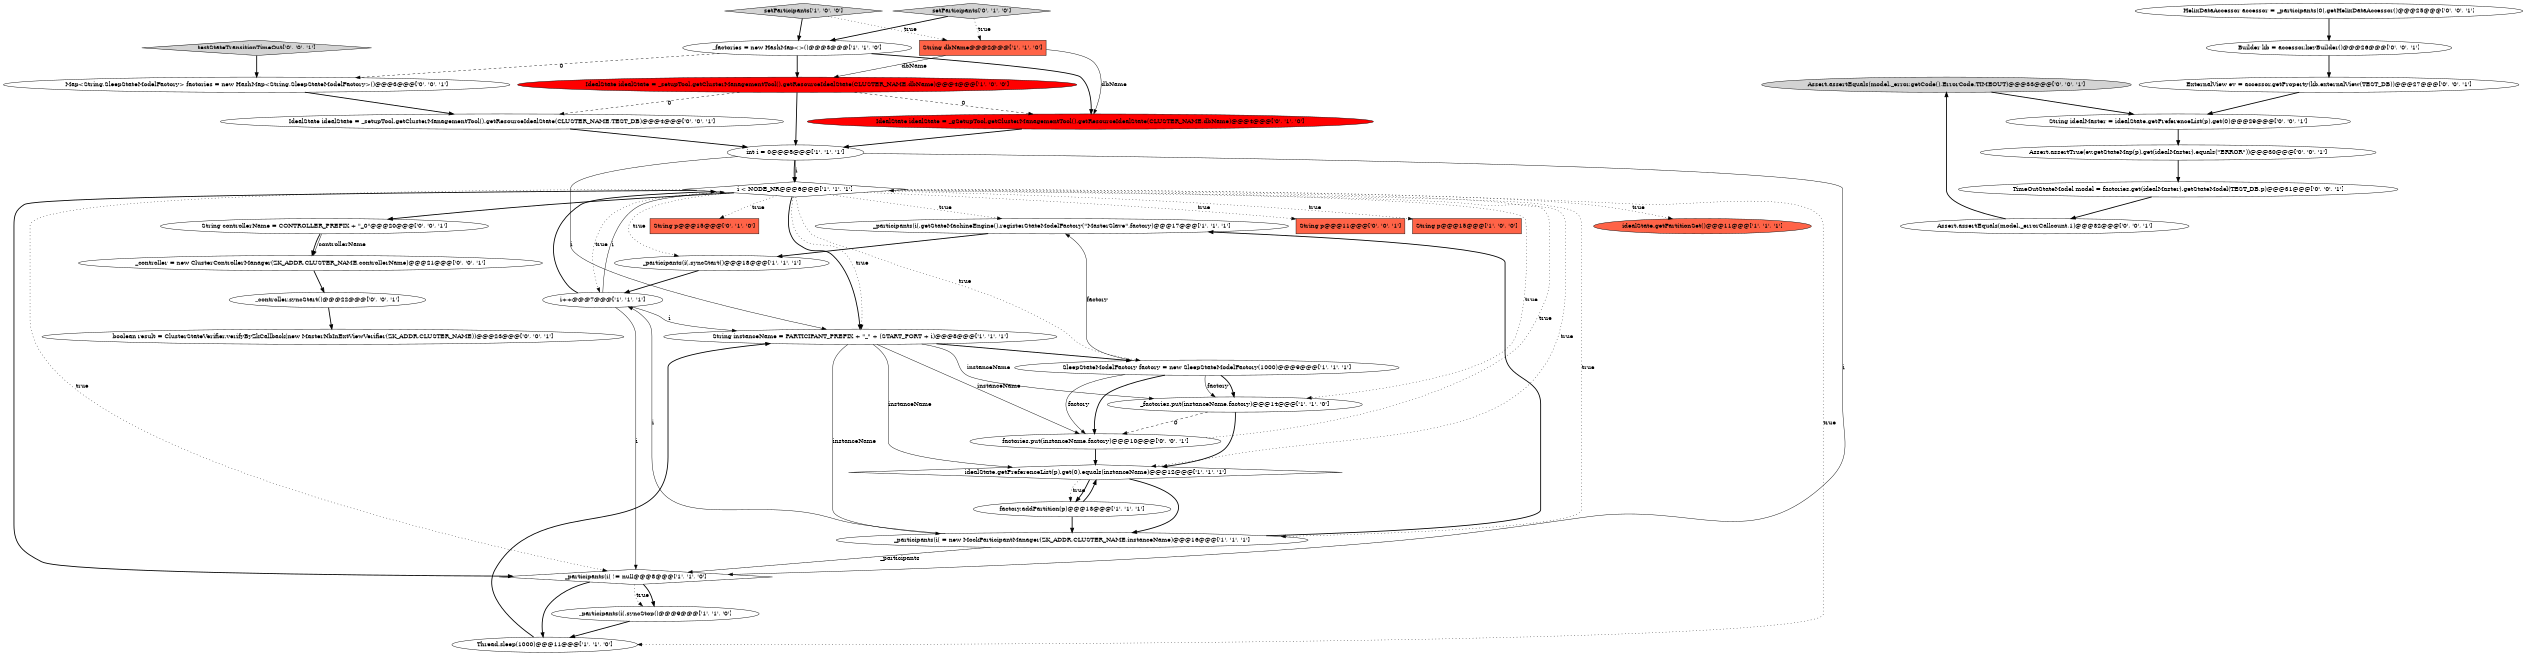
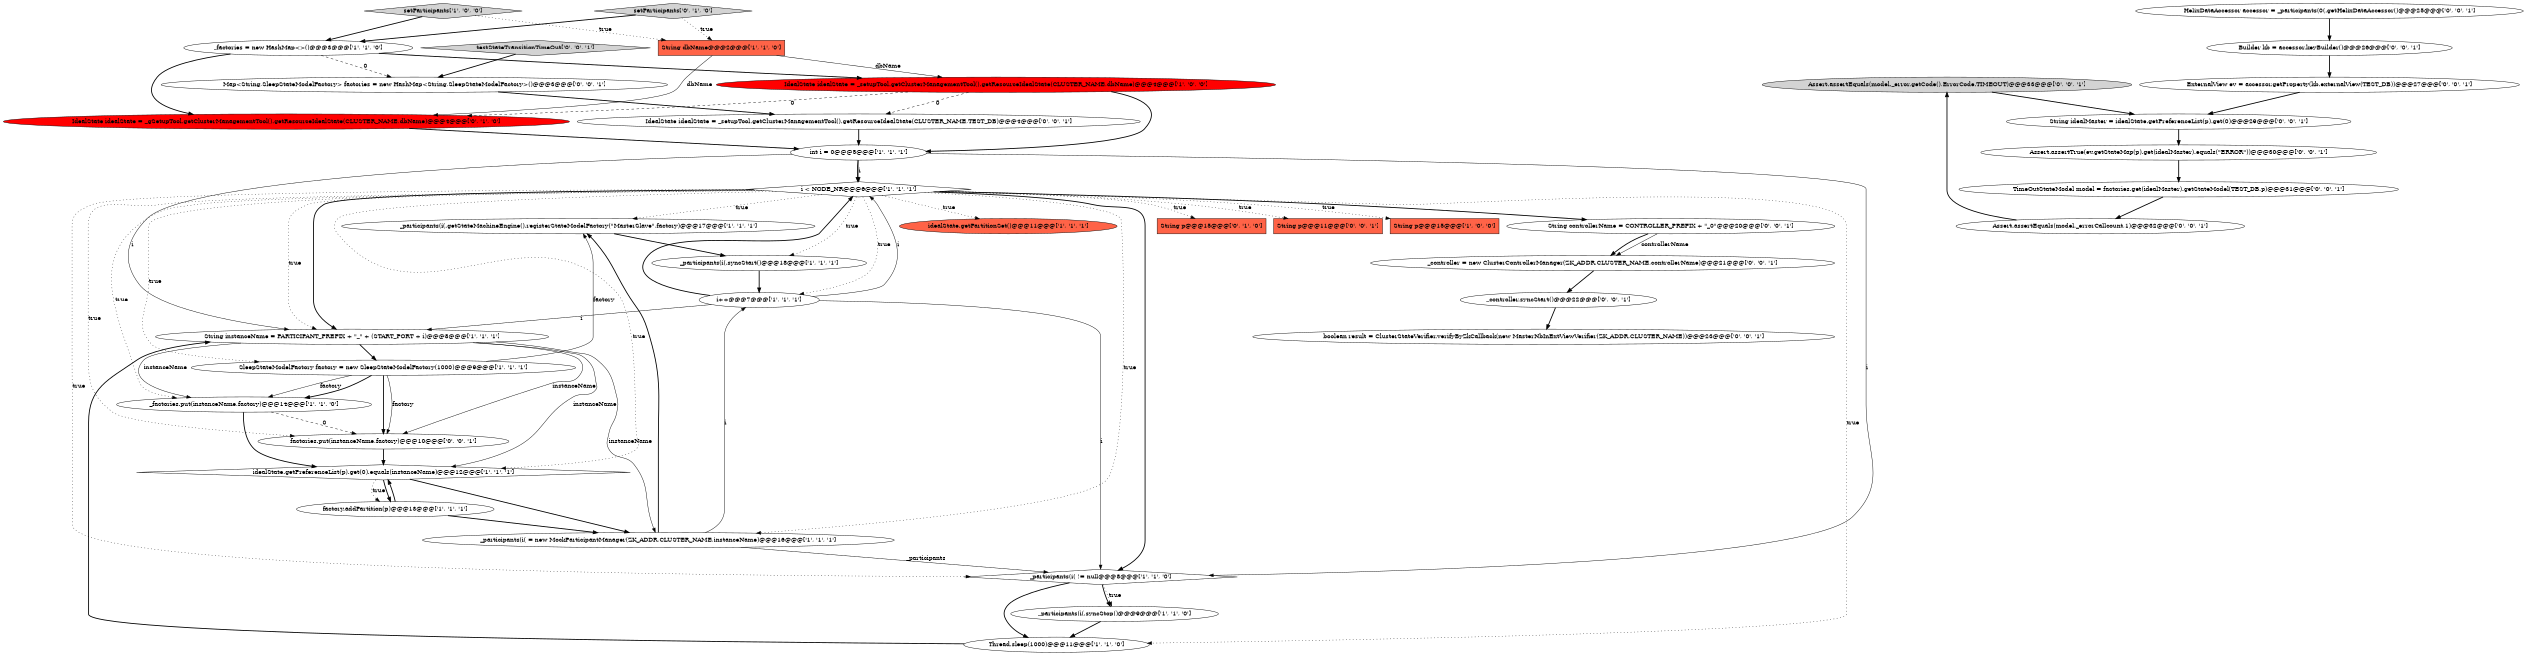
(1457, 203) -> (205, 201)
